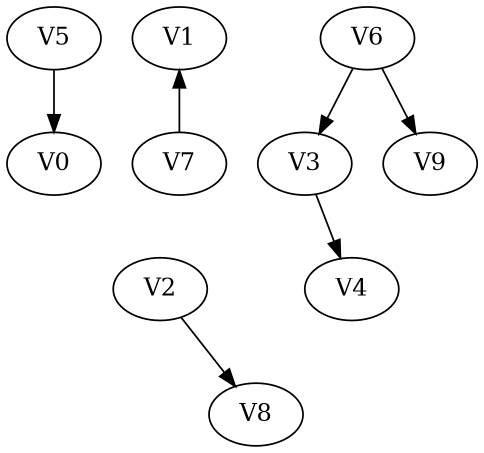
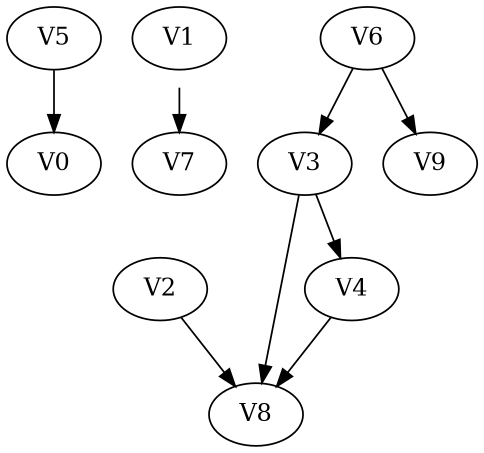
(179, 110) -> (179, 101)
none -> (282, 281)
none -> (309, 345)
